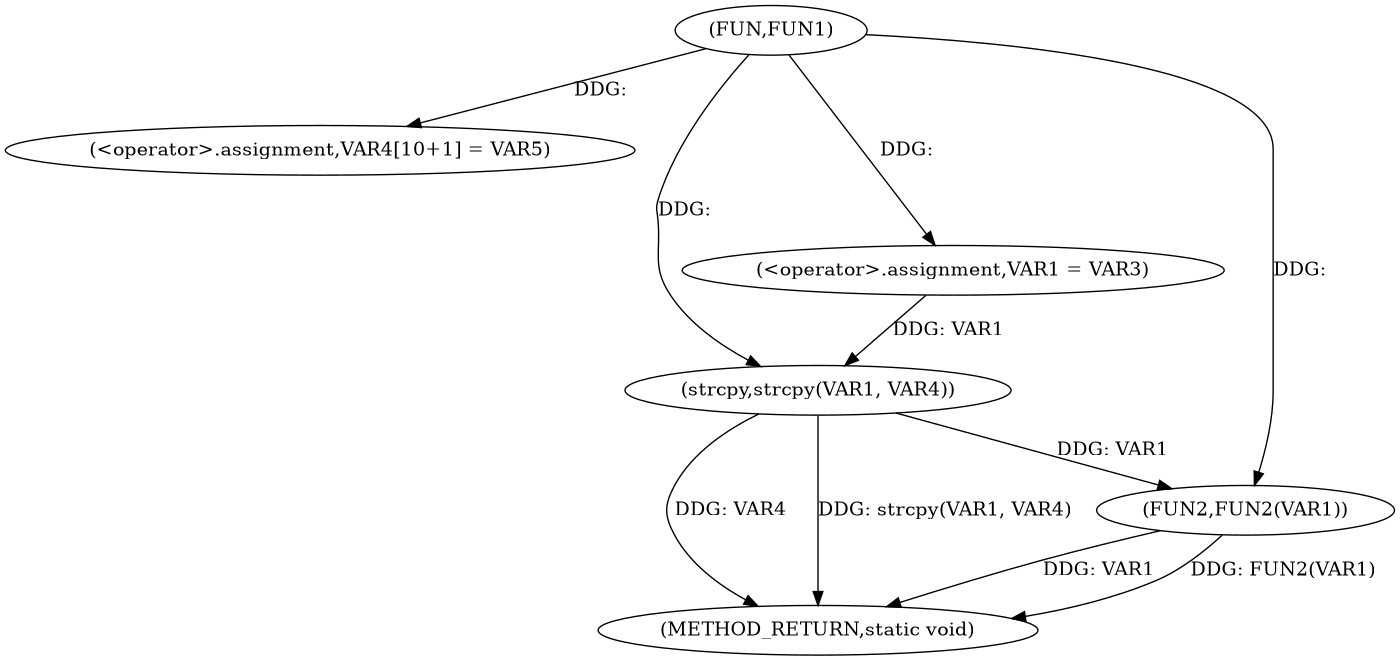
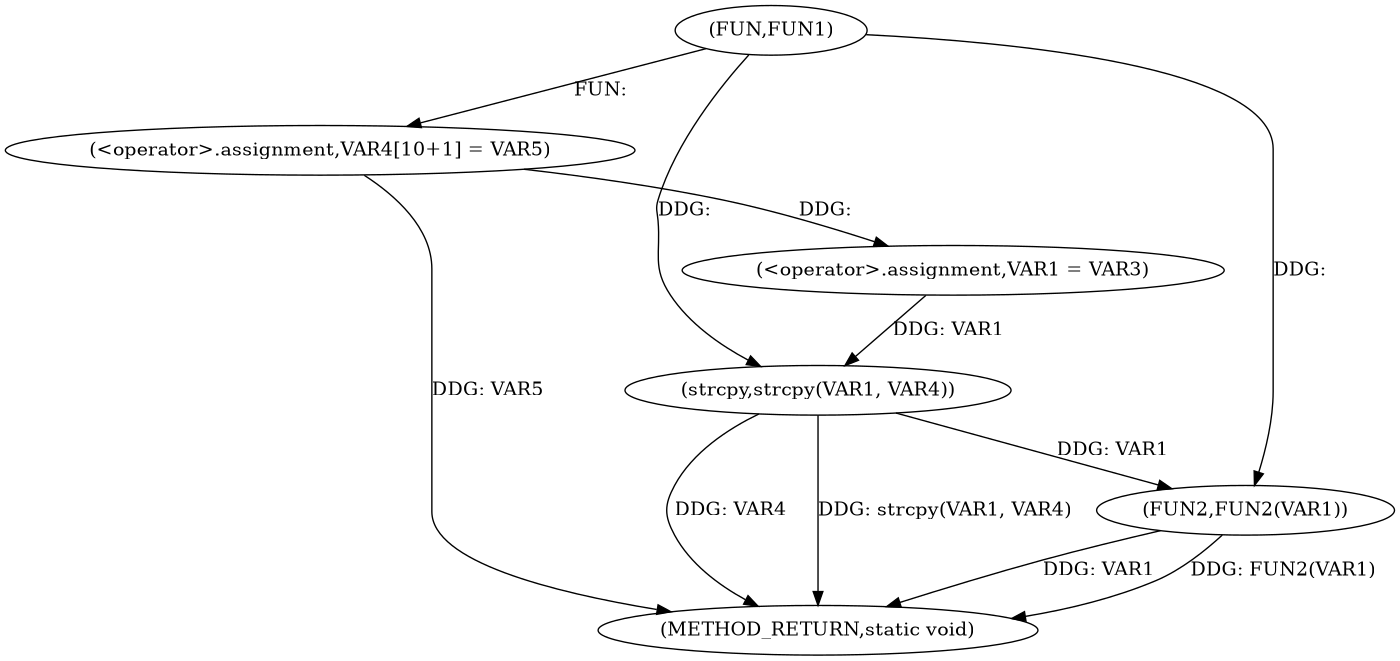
(604, 90) -> (604, 90)
(858, 145) -> (701, 196)
none -> (432, 458)
